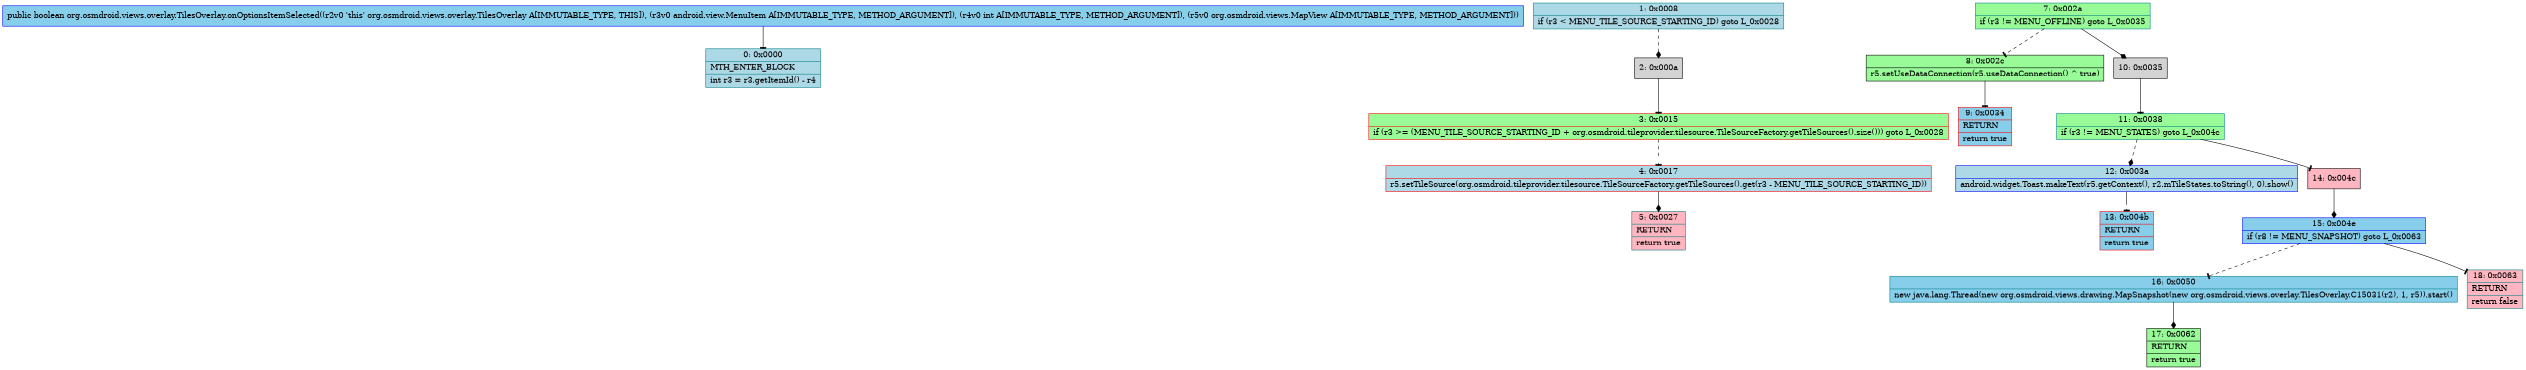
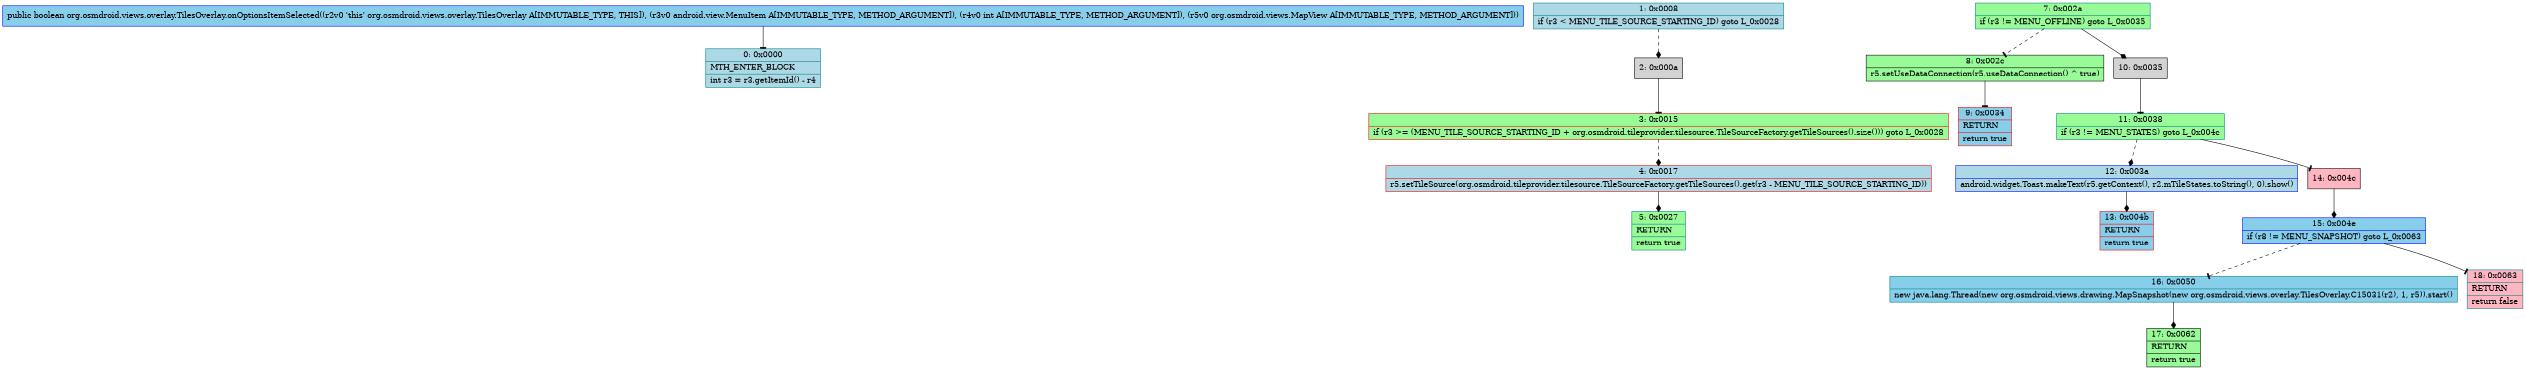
(1659, 149) -> (1659, 149)
(2127, 198) -> (2127, 198)
(1659, 231) -> (1659, 231)
